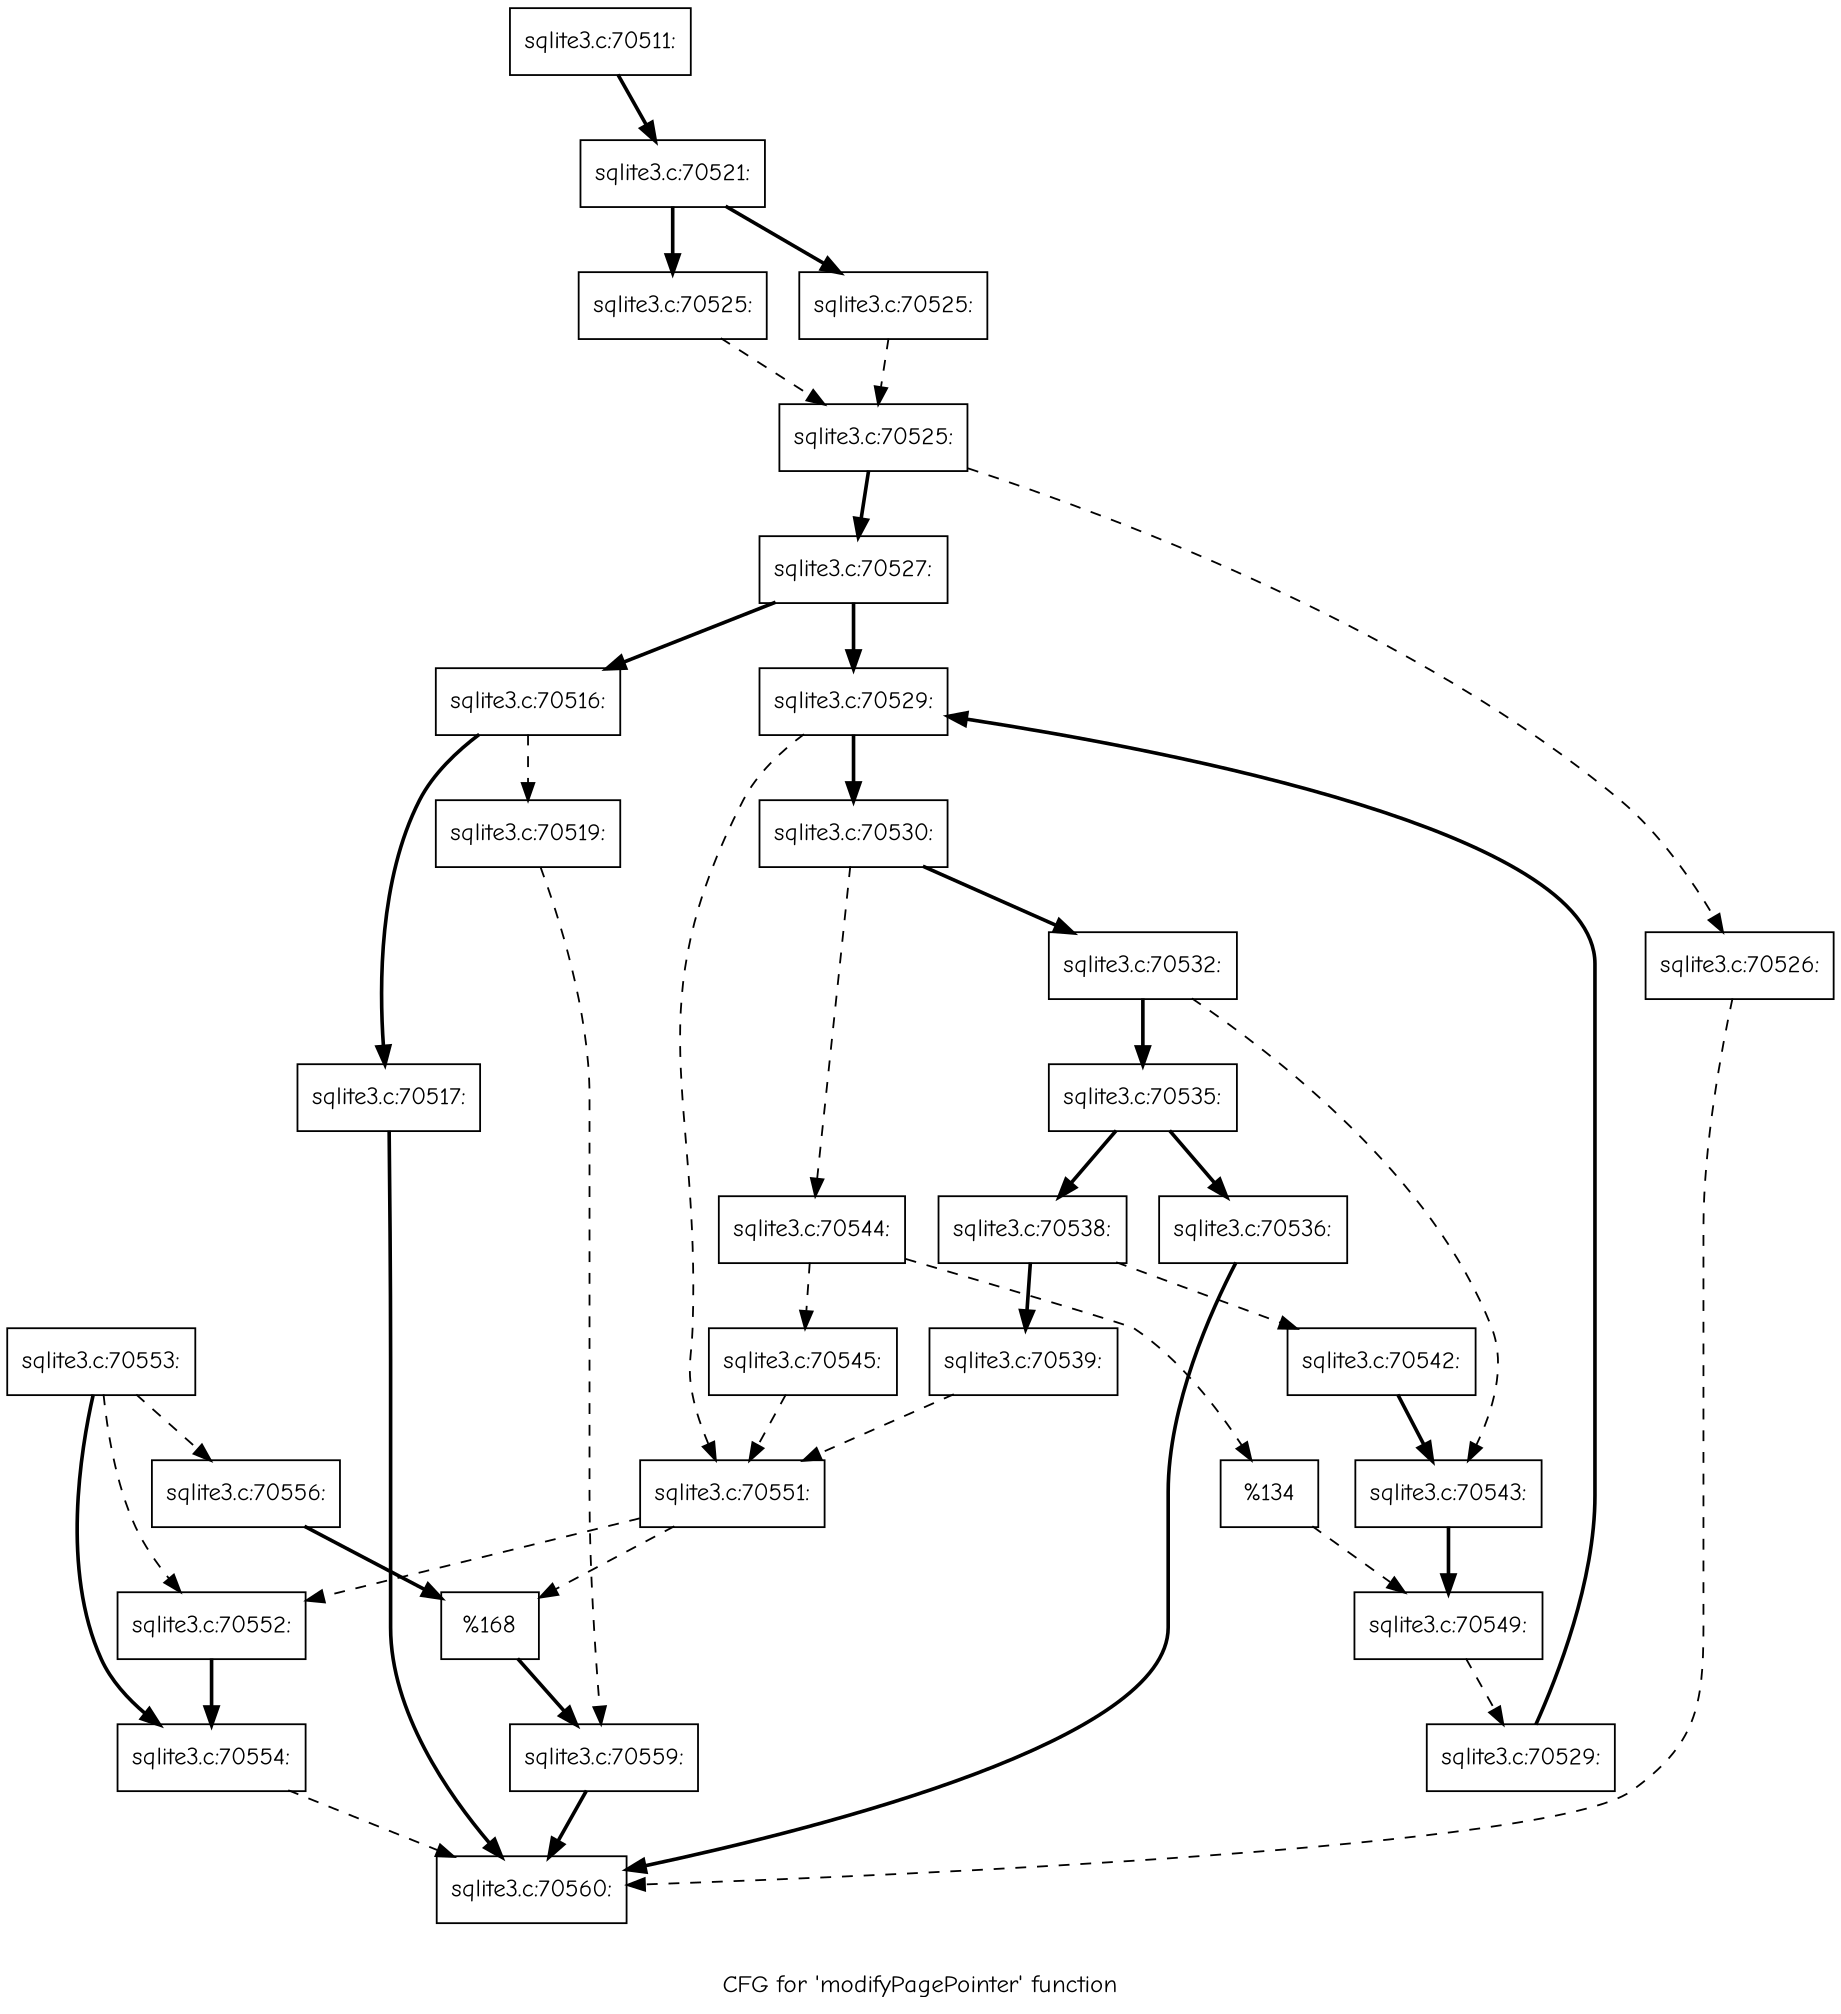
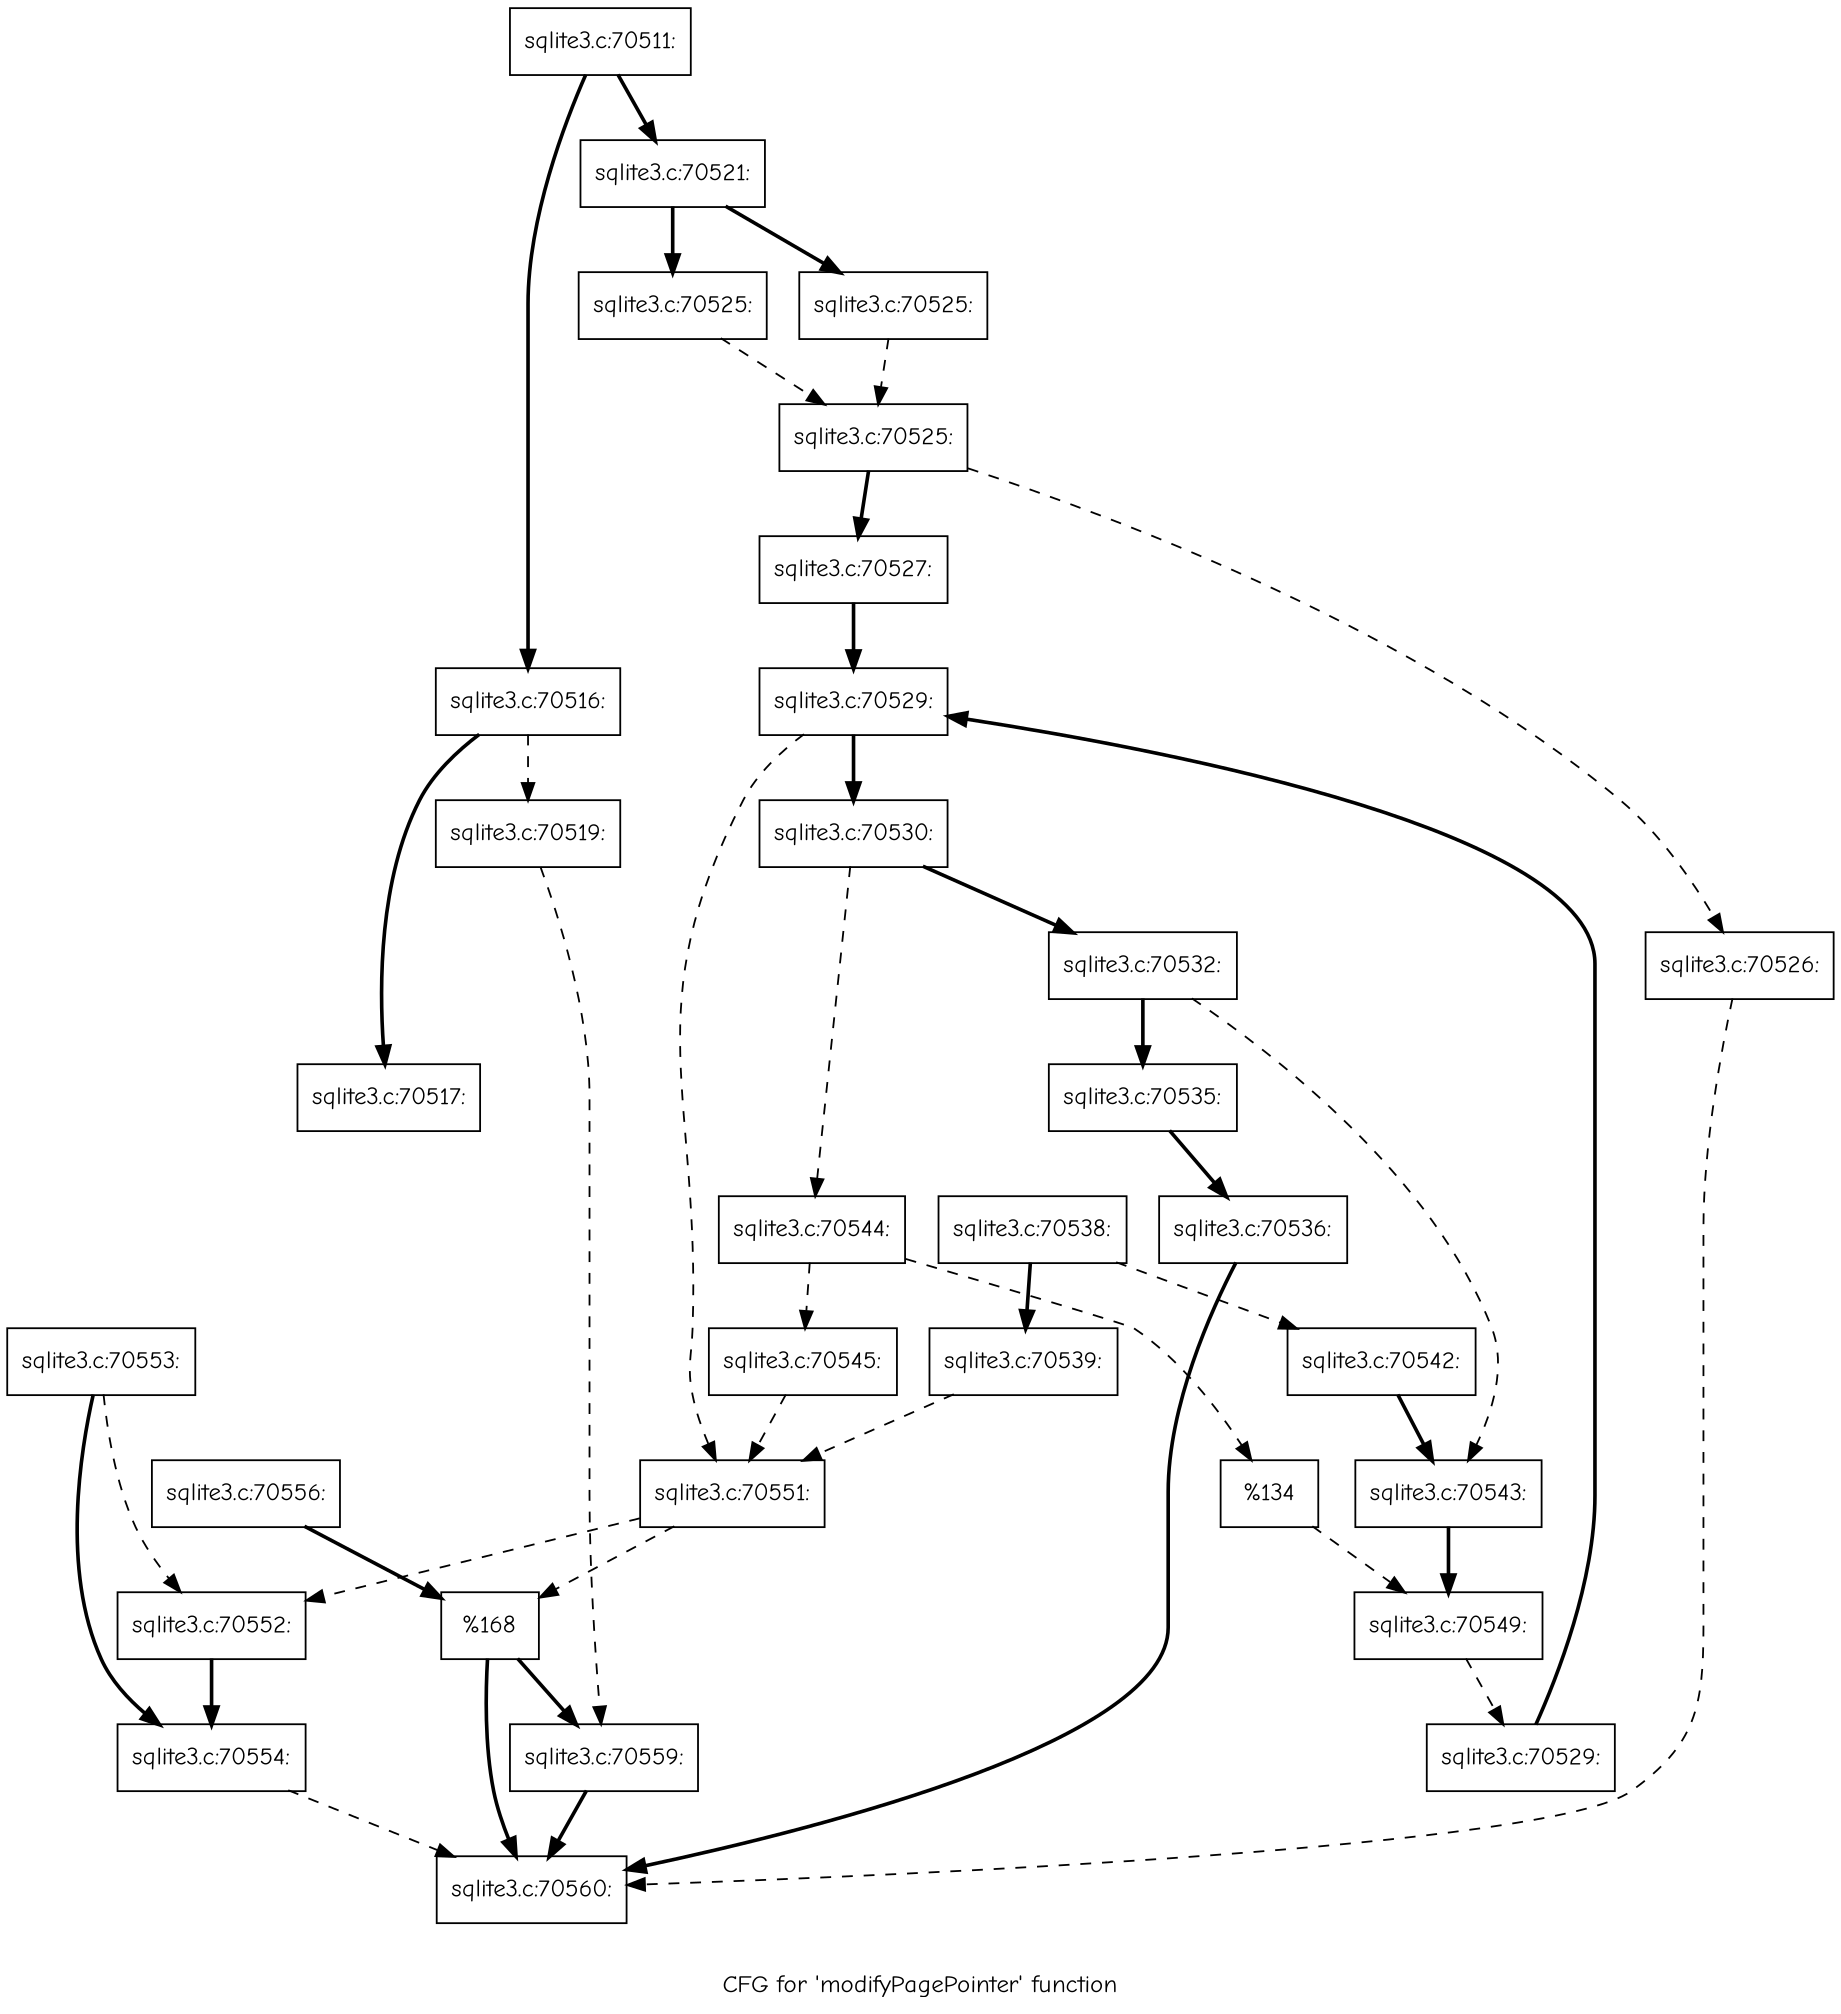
(700, 632) -> (528, 358)
(1094, 1157) -> none
(167, 1422) -> none
(391, 1500) -> (488, 1751)
